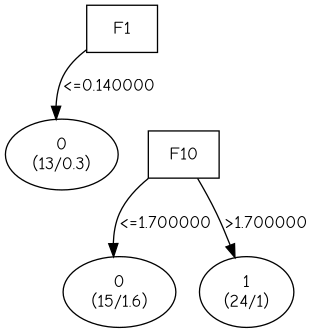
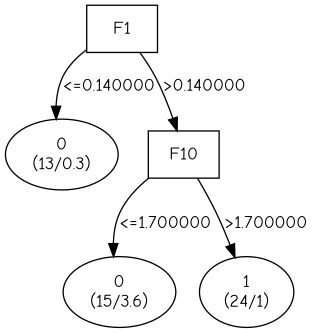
none -> (159, 84)
(119, 292) -> (119, 292)
